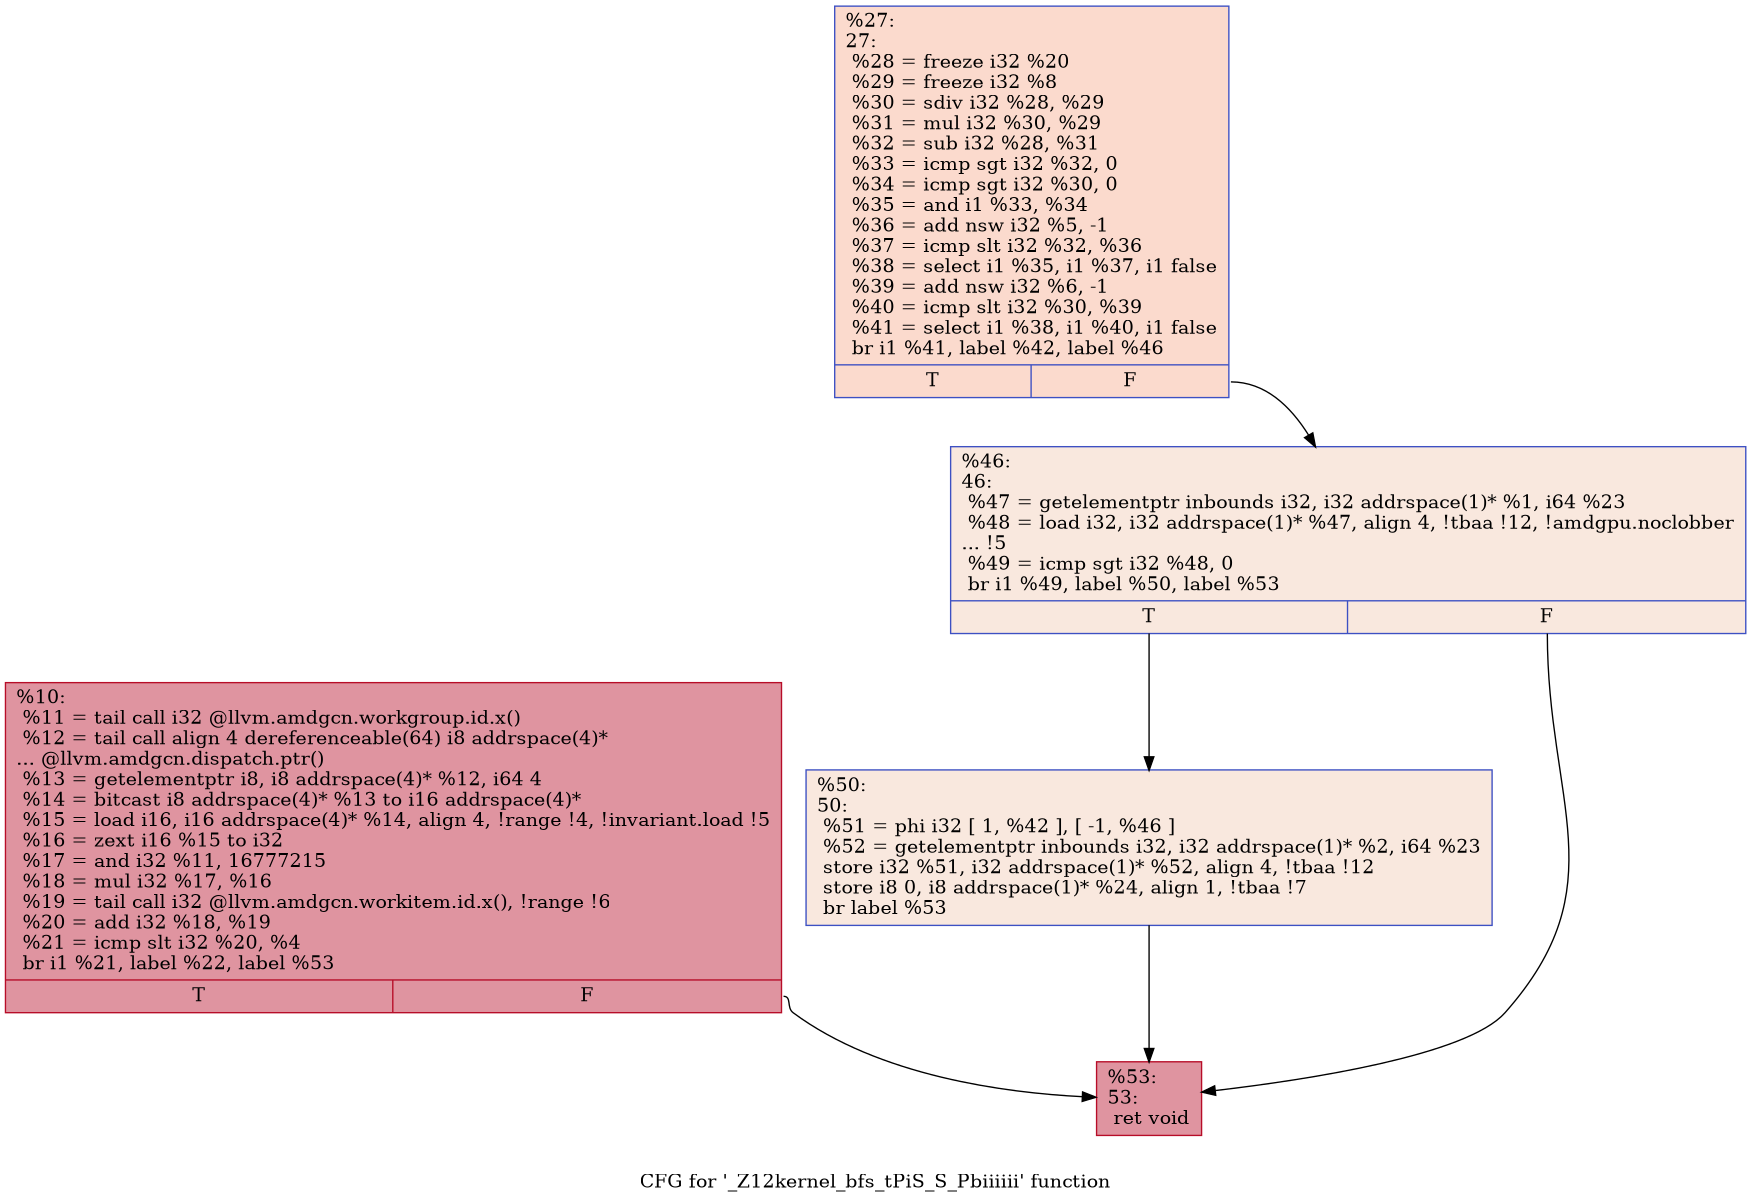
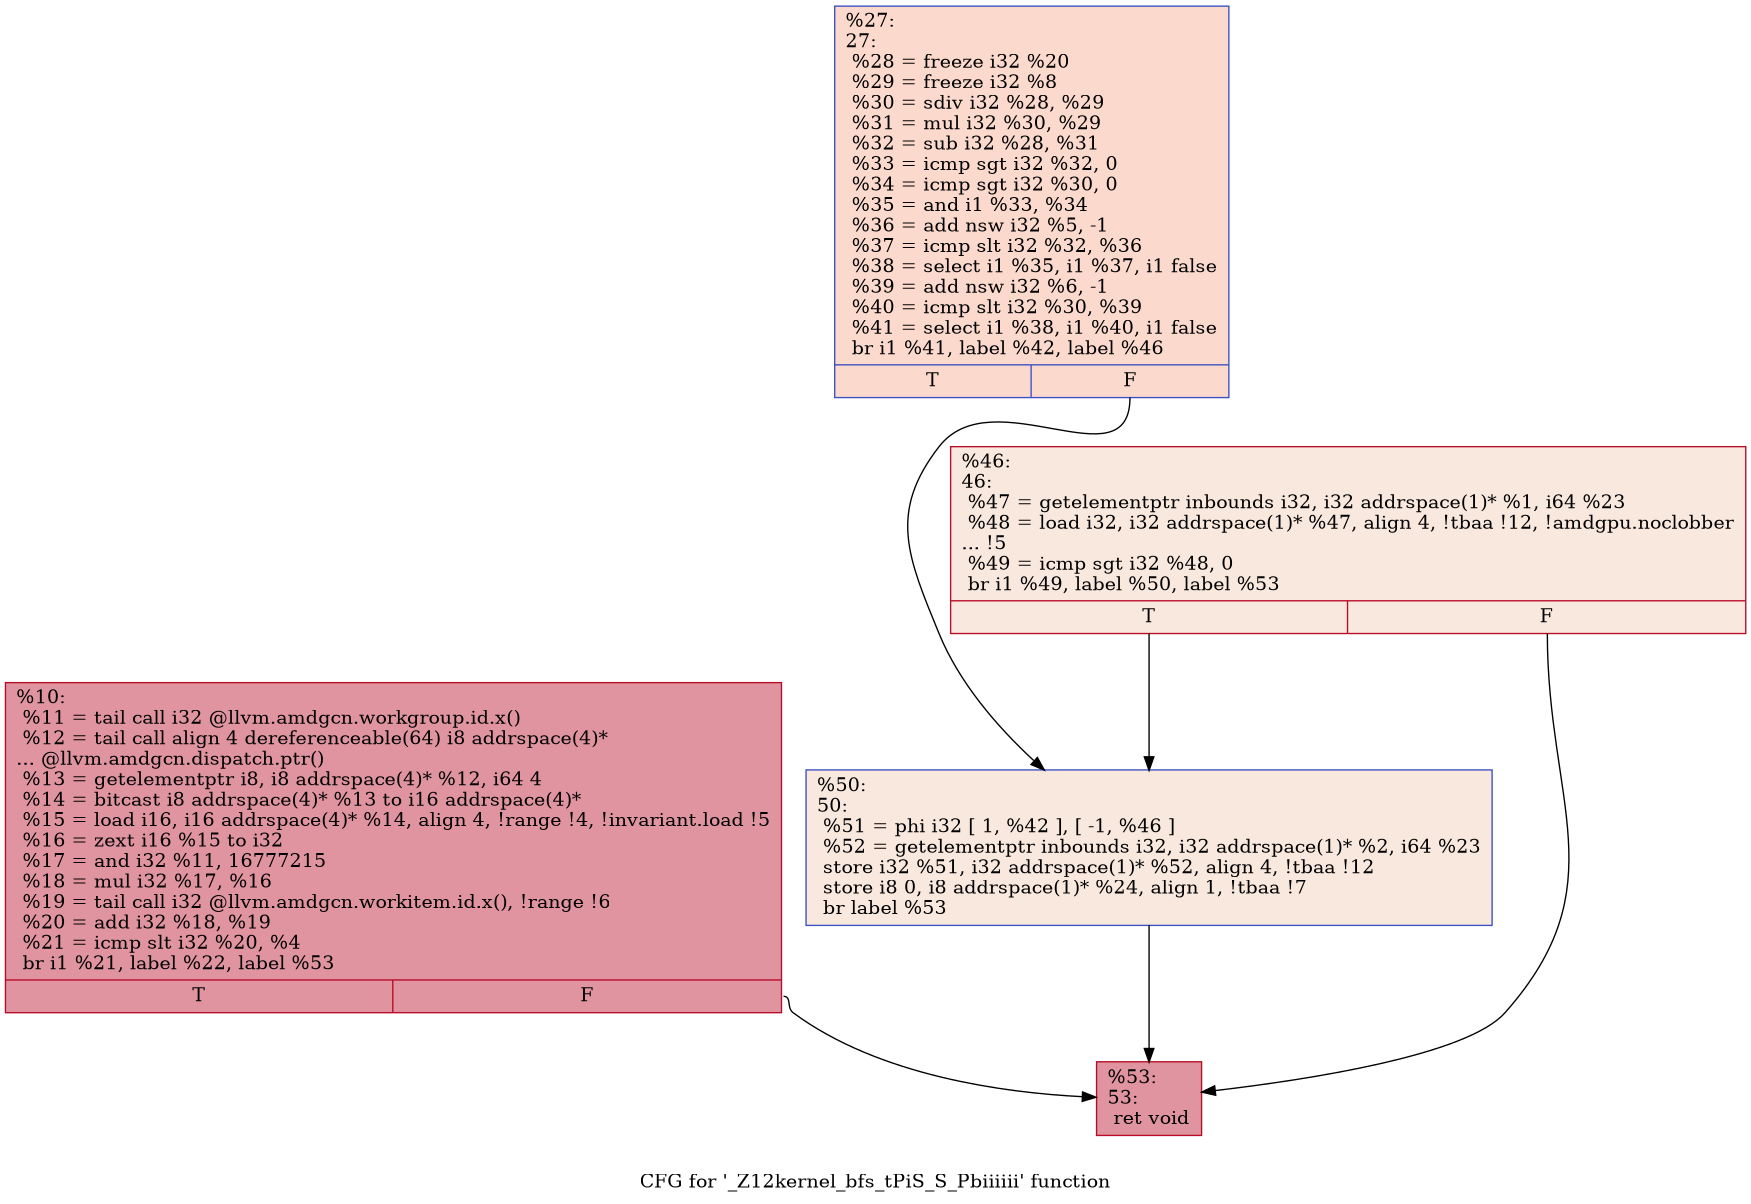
(1276, 398) -> (910, 508)
(1348, 540) -> (1348, 540)
